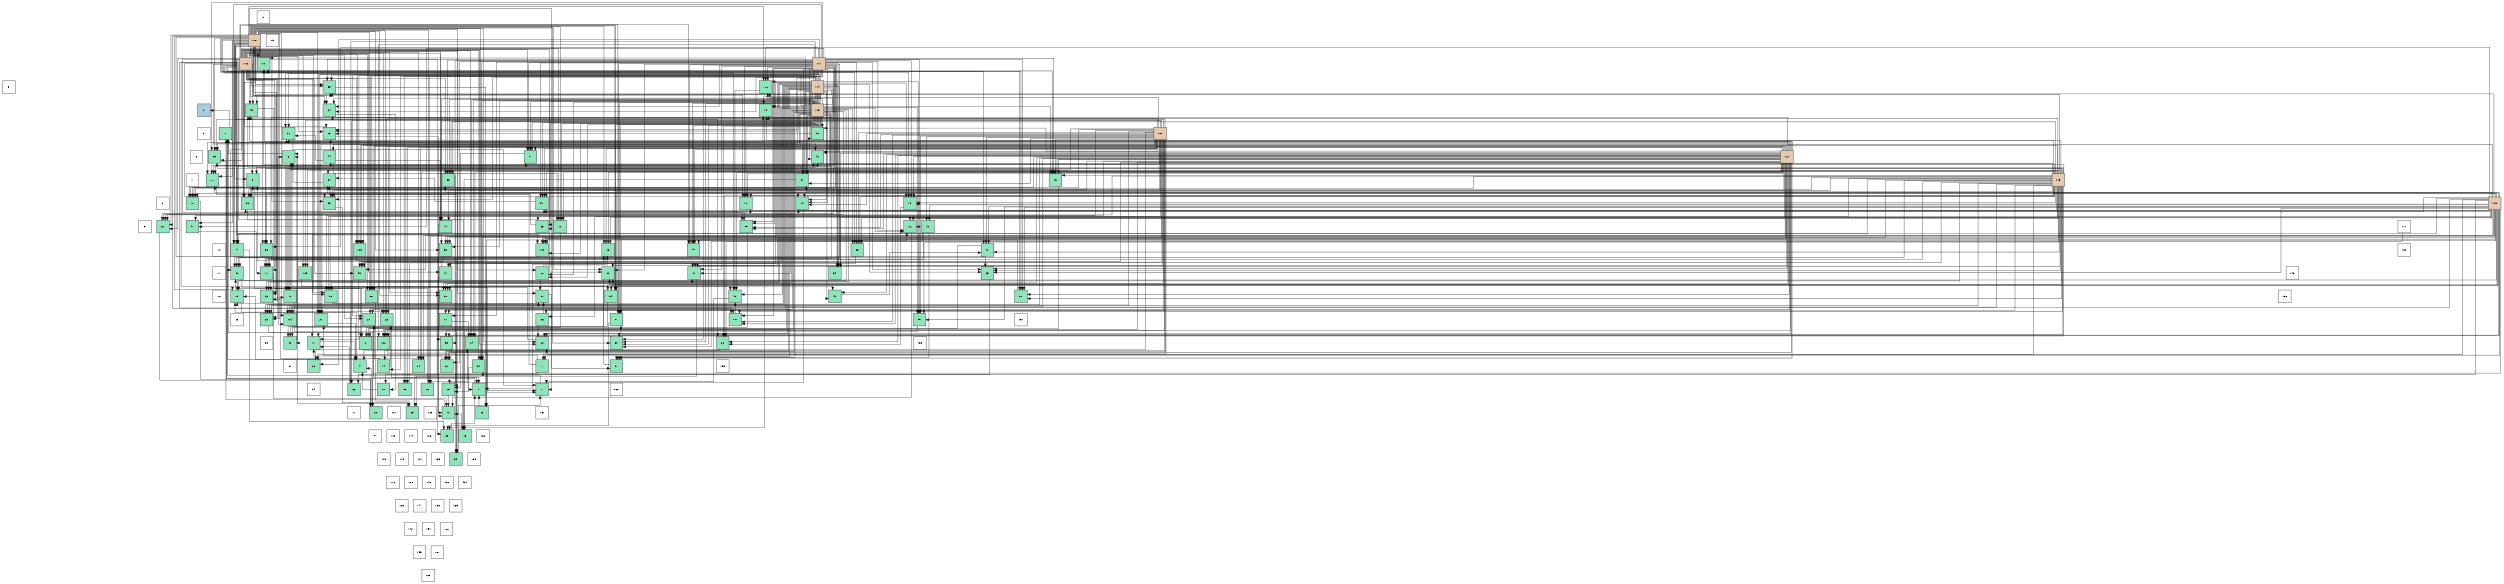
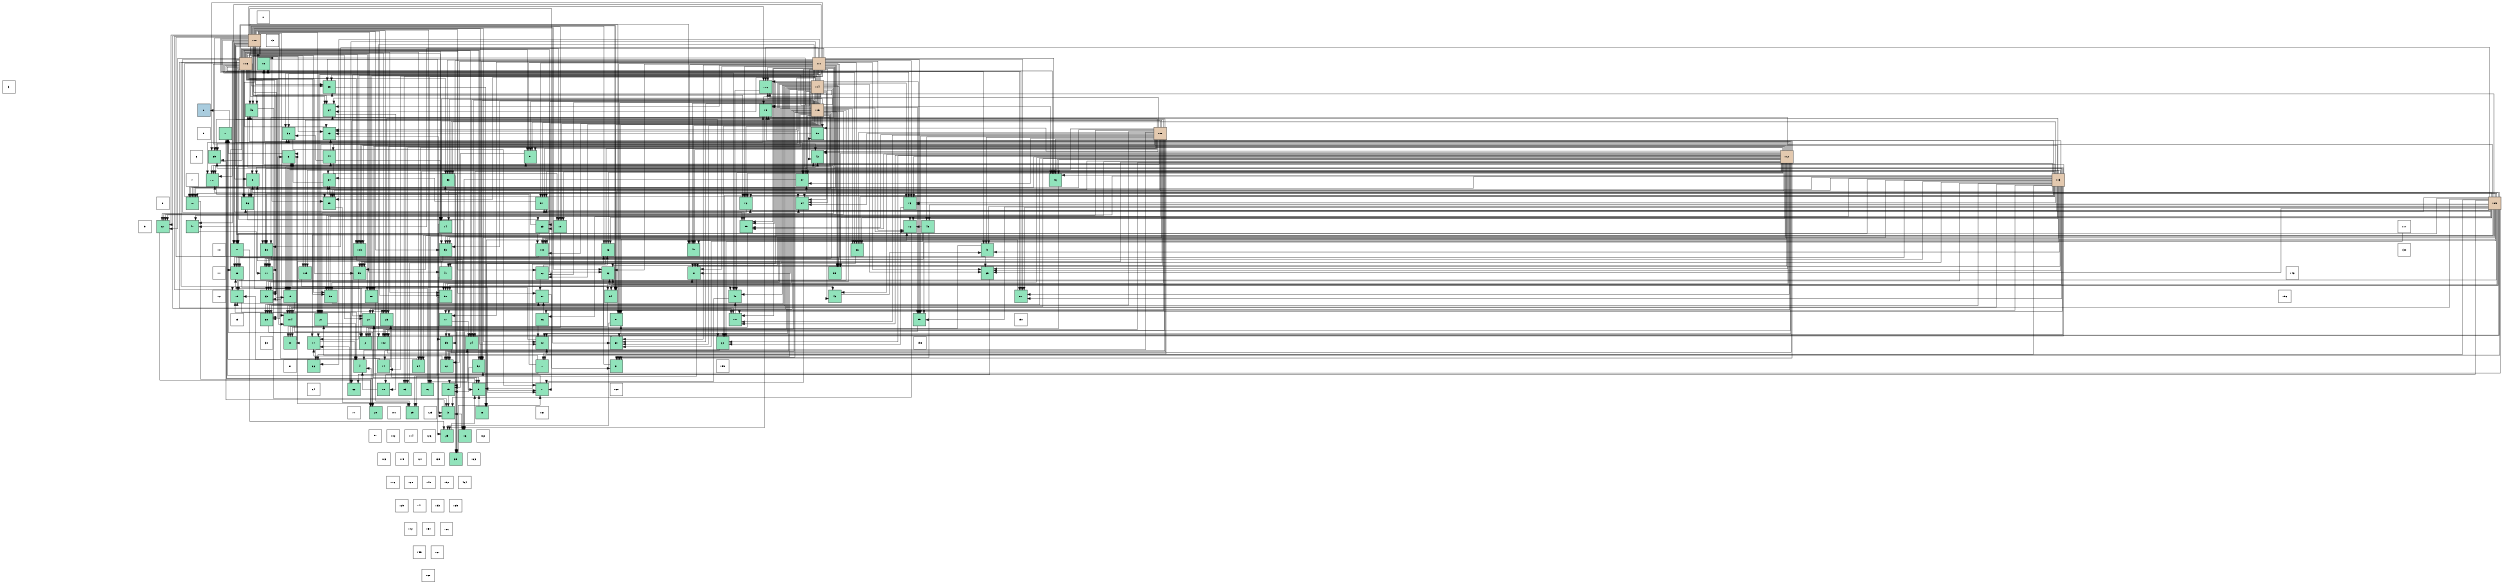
(1234, 94) -> none
